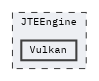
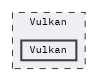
(49, 22) -> (49, 22)
